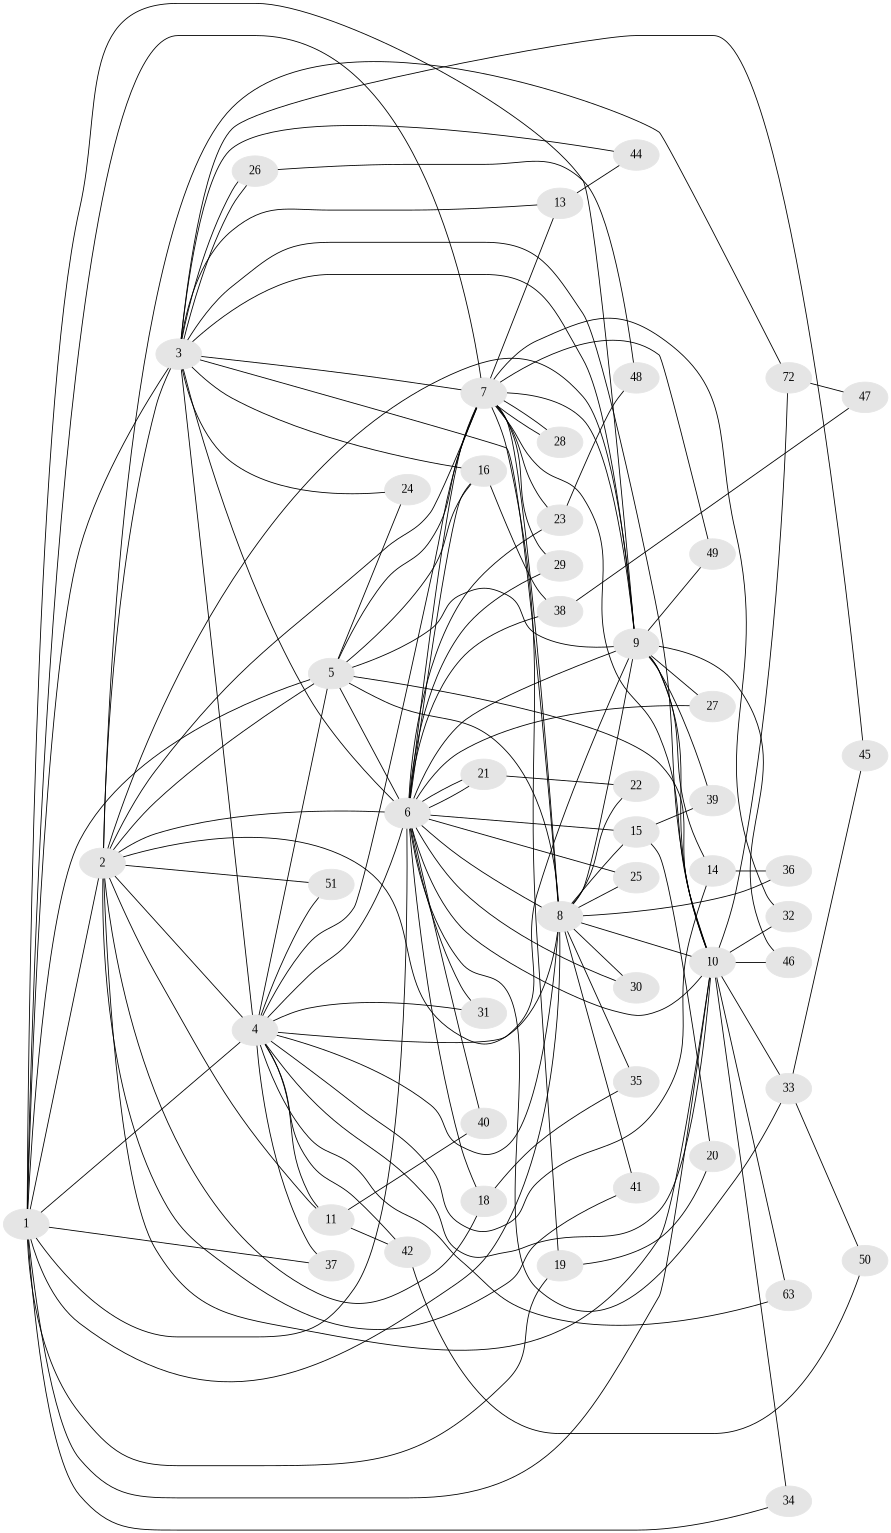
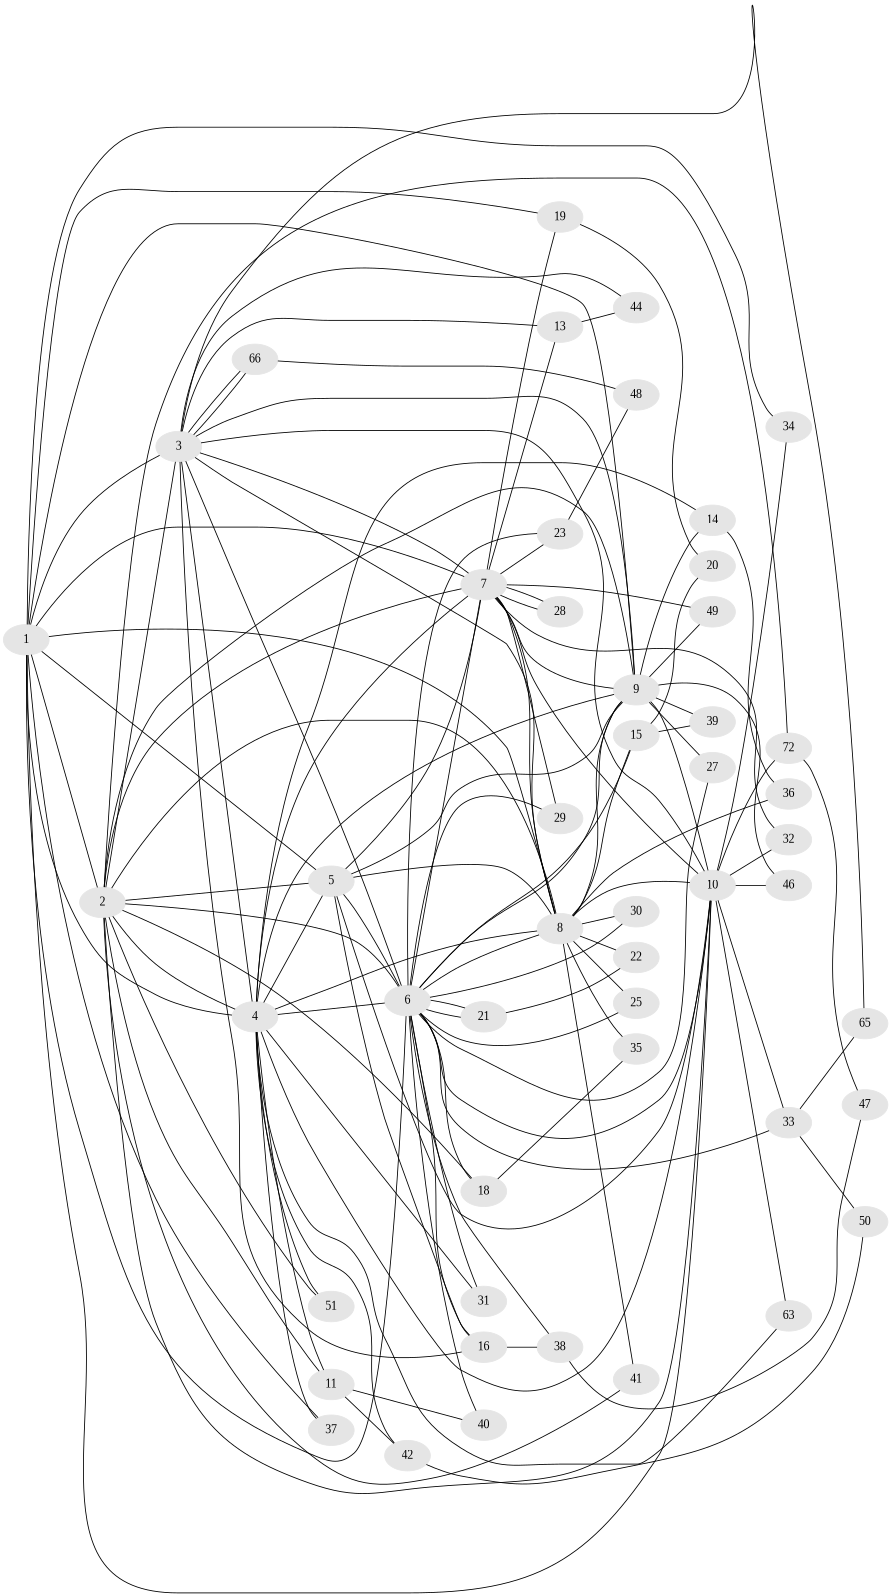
(255, 171) -> (255, 359)
(408, 490) -> none
(865, 756) -> (865, 1024)
